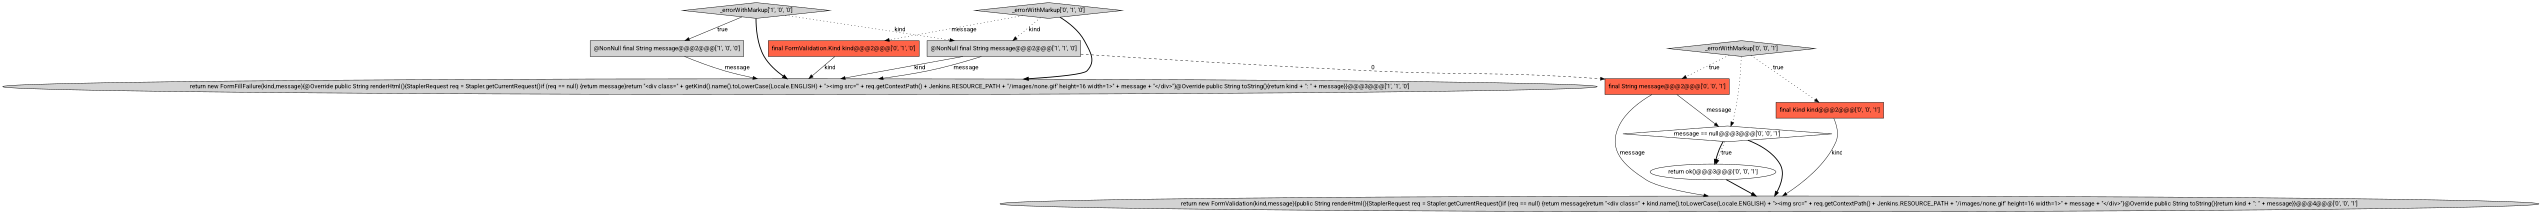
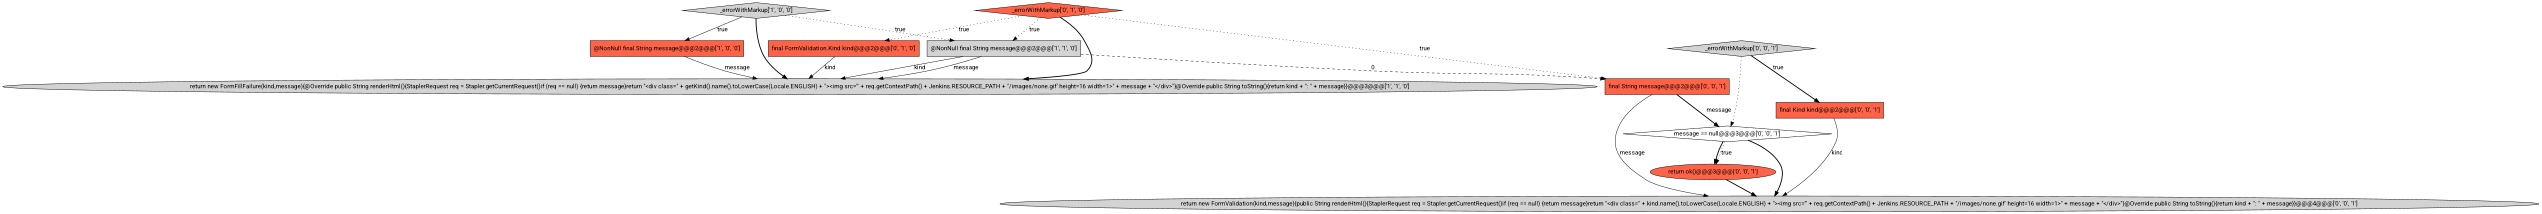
(1048, 10) -> (1048, 10)
(900, 30) -> (900, 30)
(964, 30) -> (964, 30)
(1035, 30) -> (1035, 30)
(667, 49) -> (667, 49)
(1708, 66) -> (1341, 47)
(1783, 78) -> (1783, 78)
(1696, 109) -> (1696, 109)
(1713, 172) -> (1713, 172)
